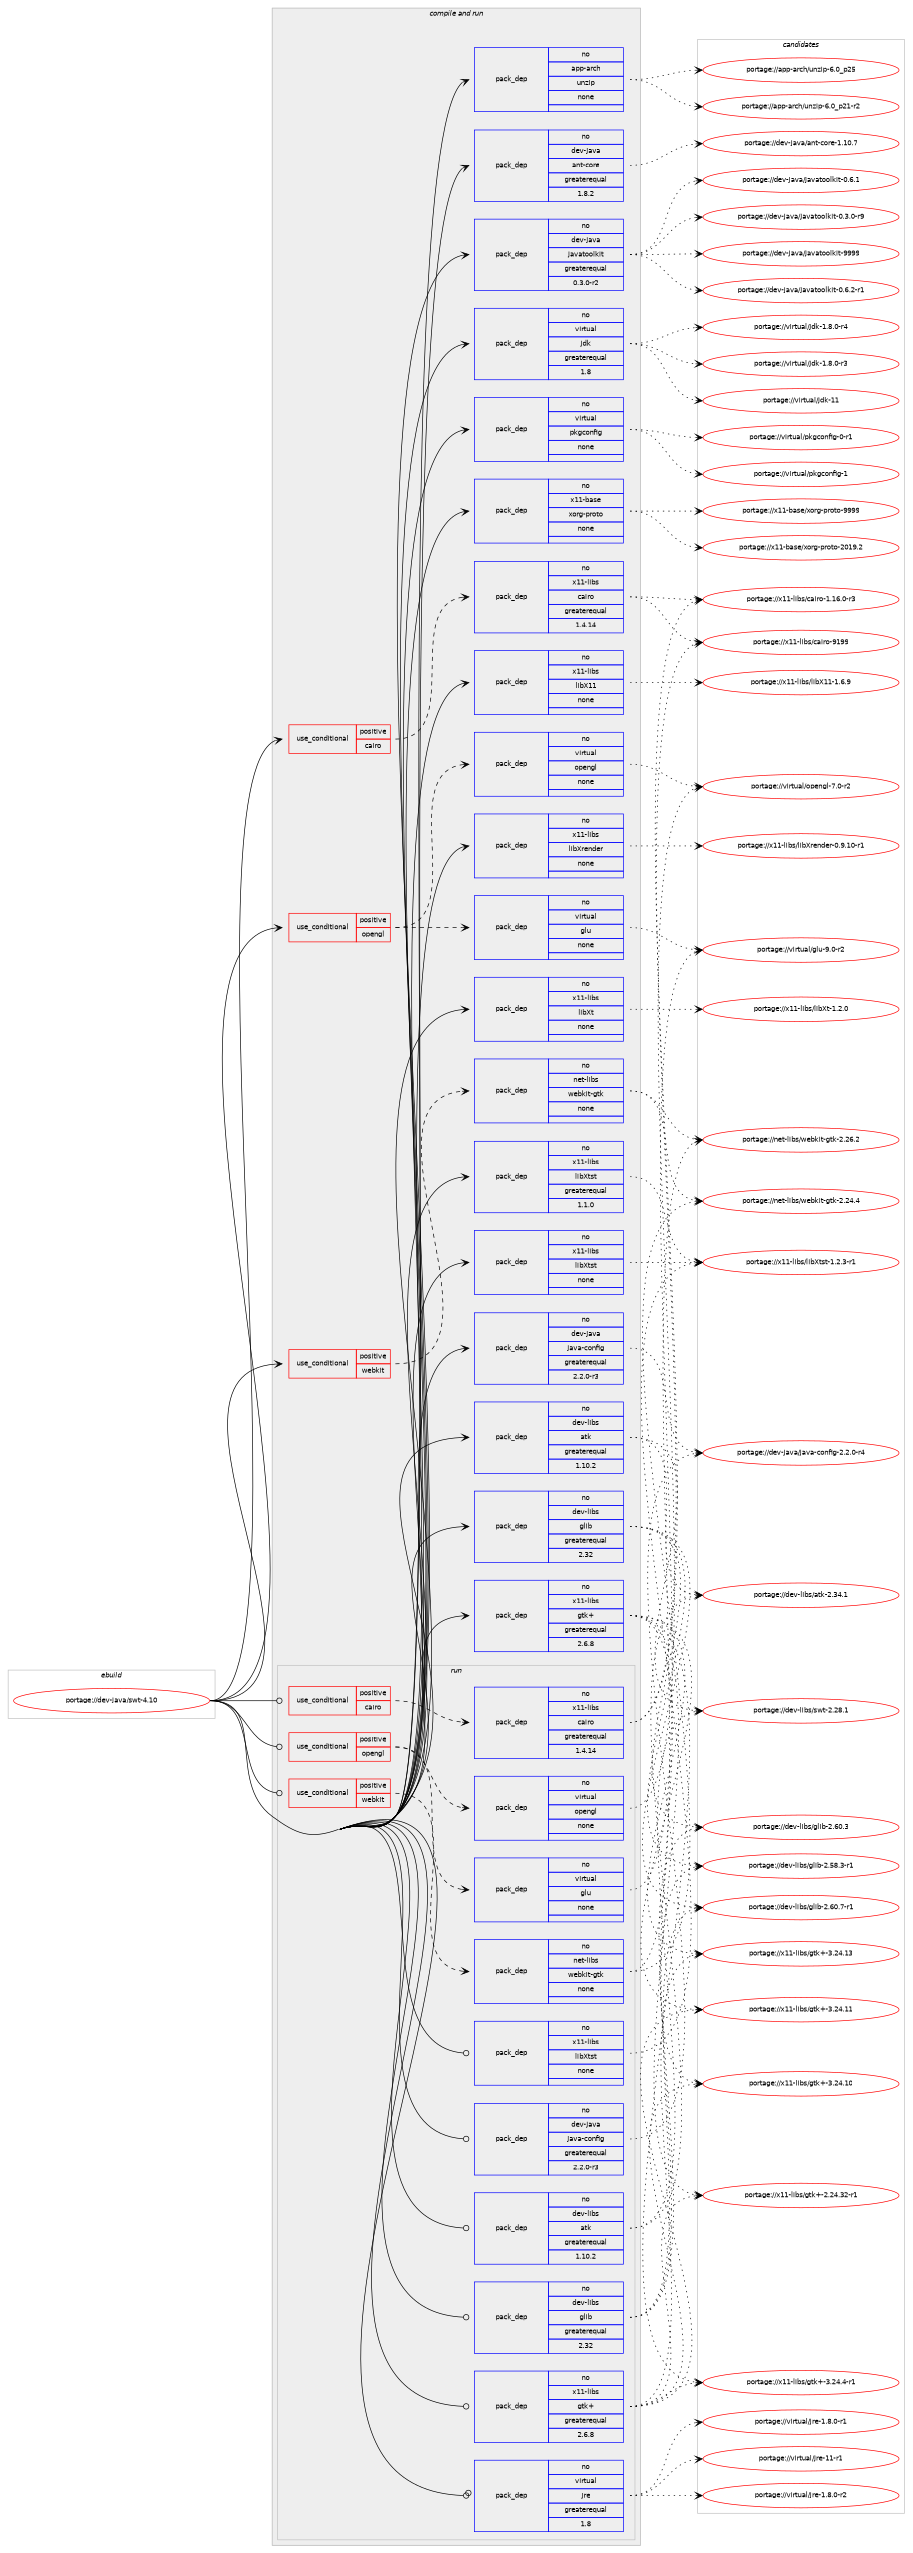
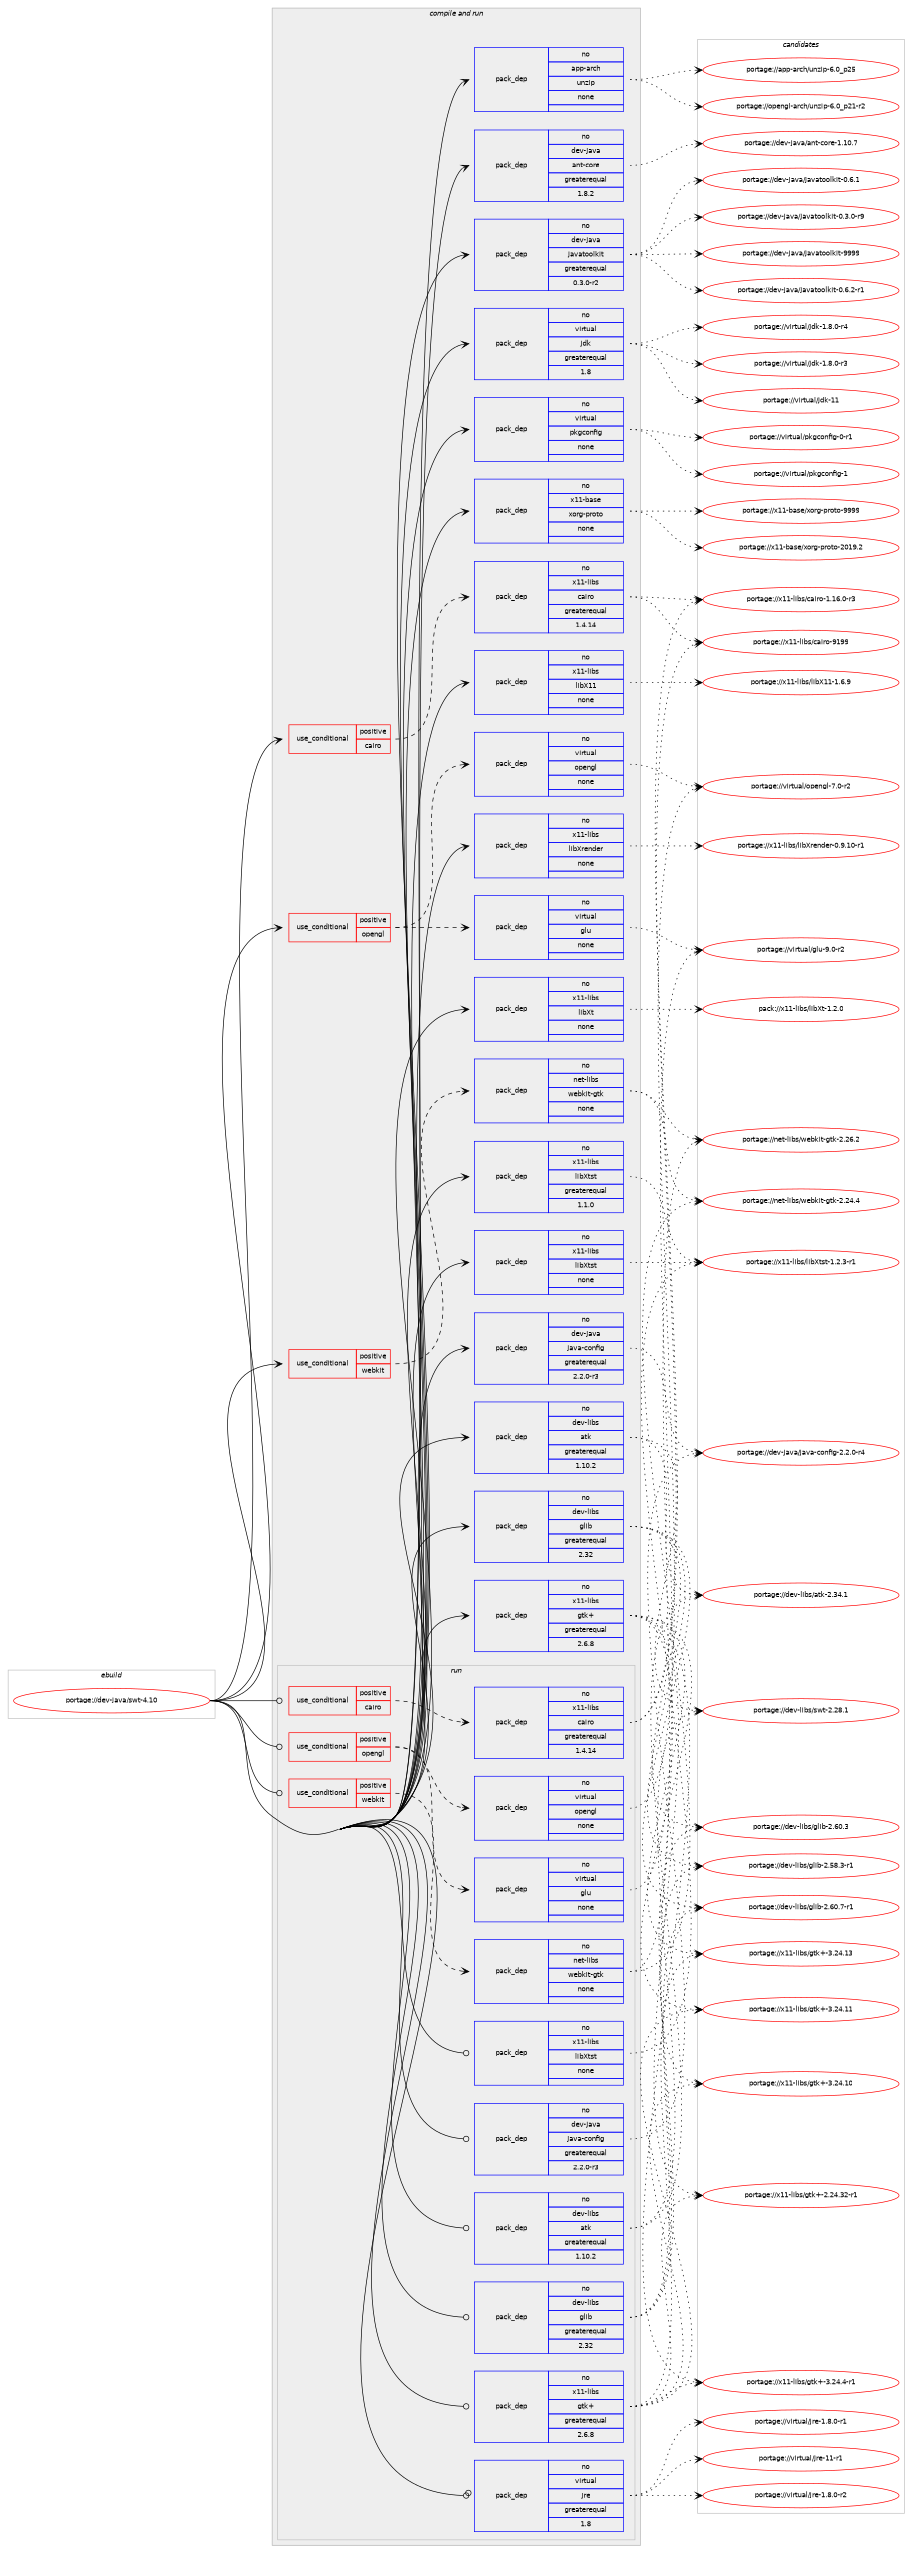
(801, 107) -> (801, 107)
(801, 1009) -> (801, 1009)
